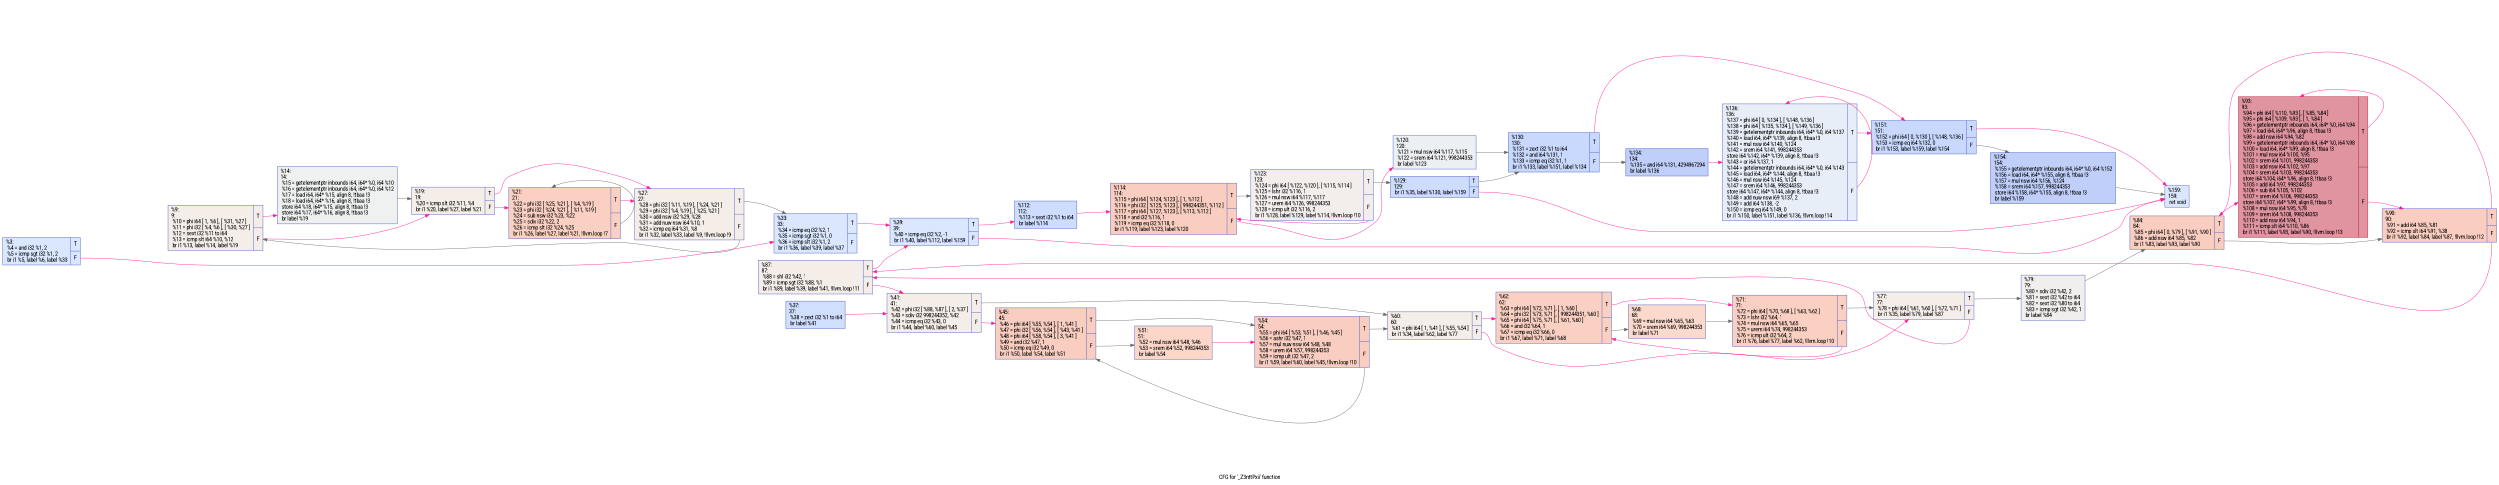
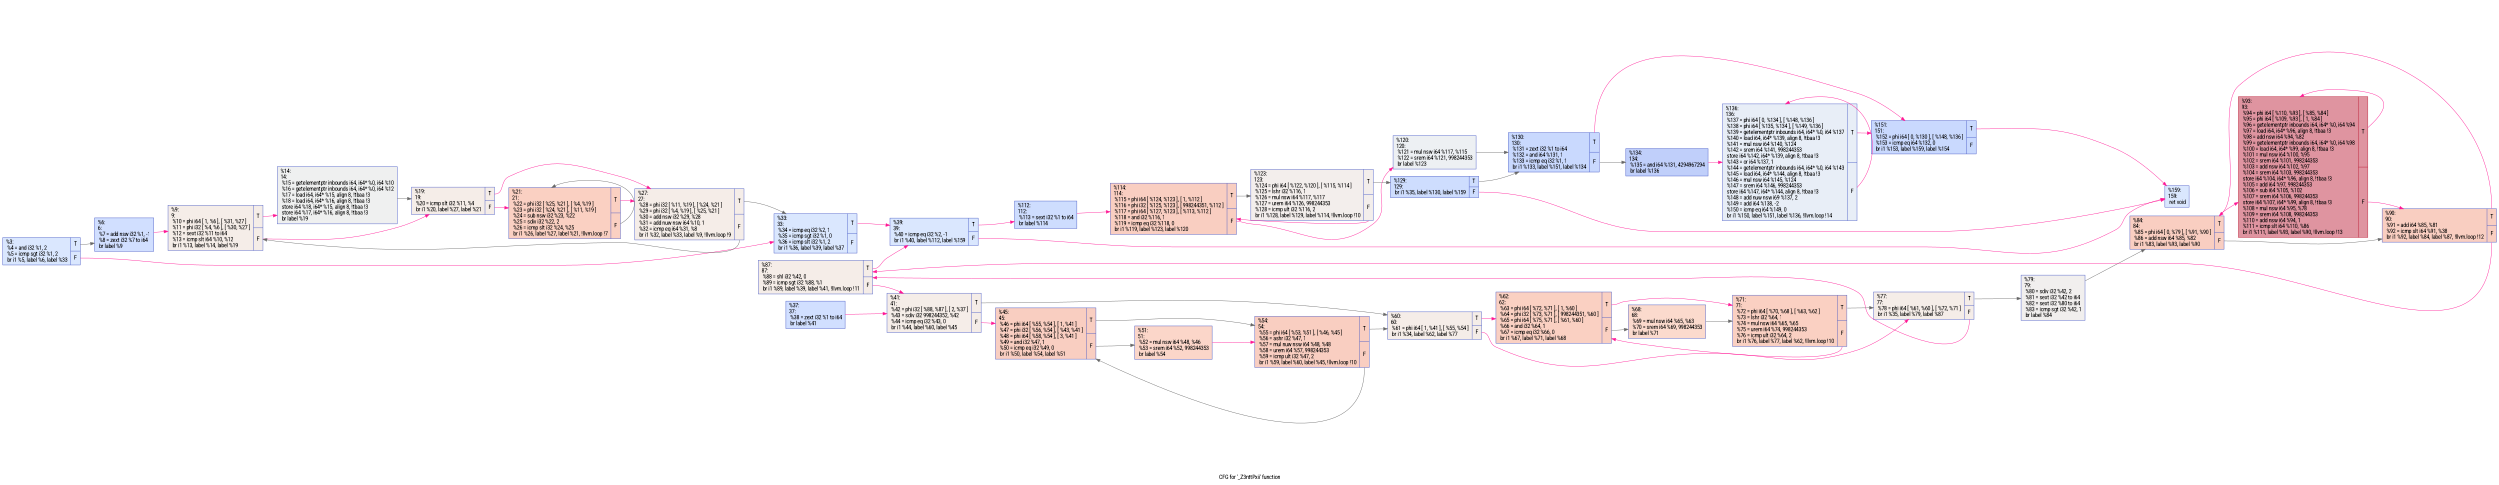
(2053, 178) -> none
none -> (124, 235)
(784, 277) -> (784, 277)
